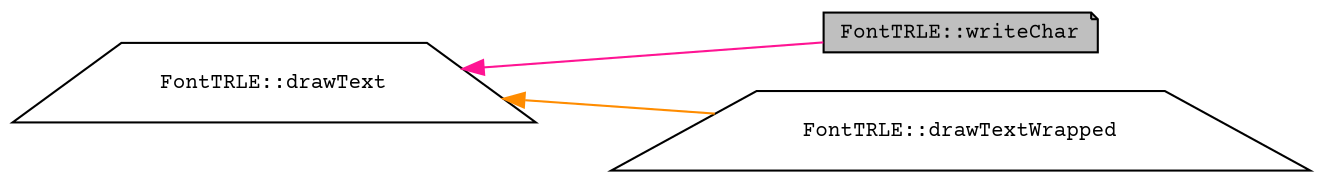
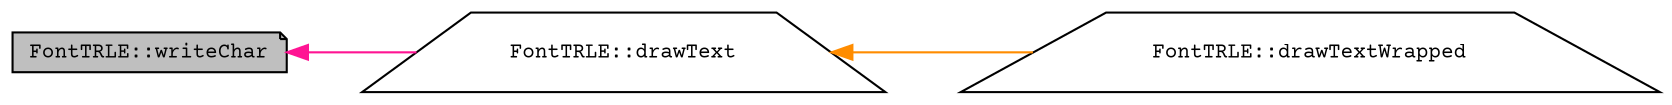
(654, 55) -> (362, 52)
